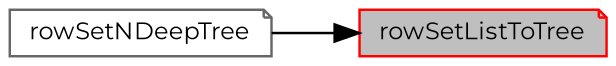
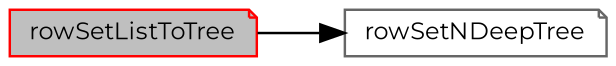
(303, 33) -> (289, 33)
